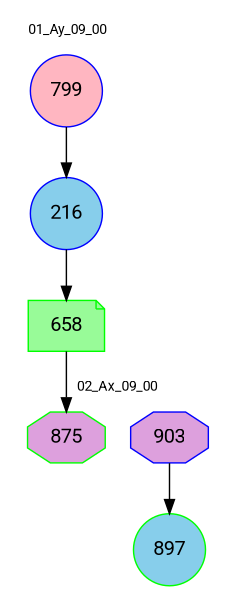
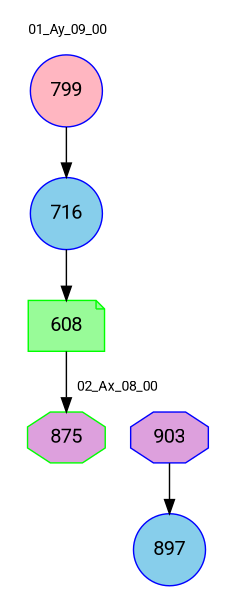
(66, 214) -> (66, 214)
(66, 326) -> (66, 326)
(118, 387) -> (118, 387)
(170, 550) -> (170, 550)
